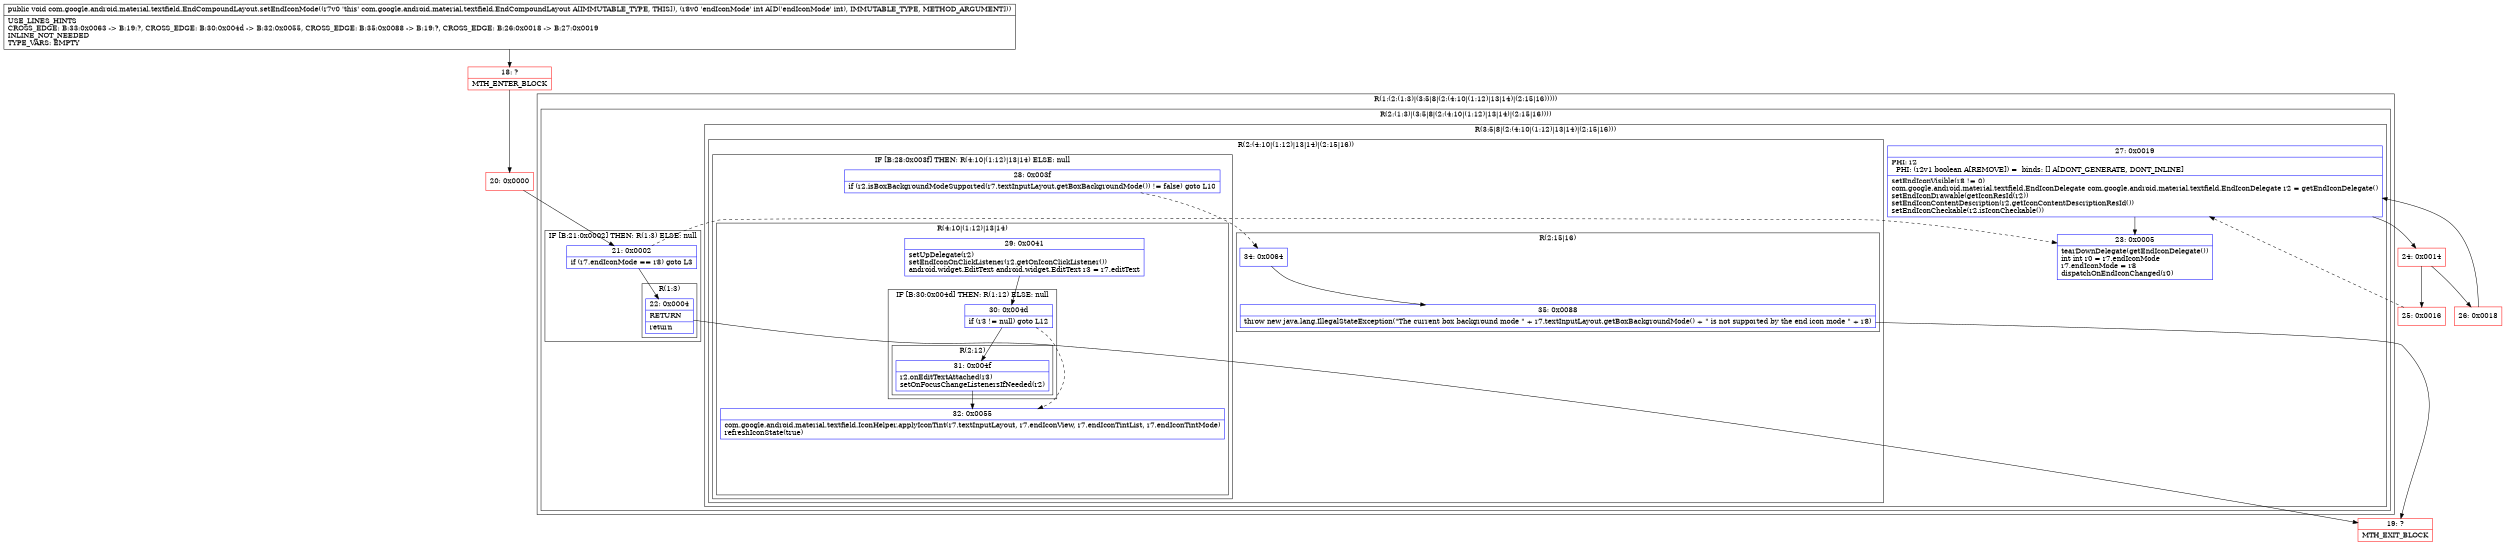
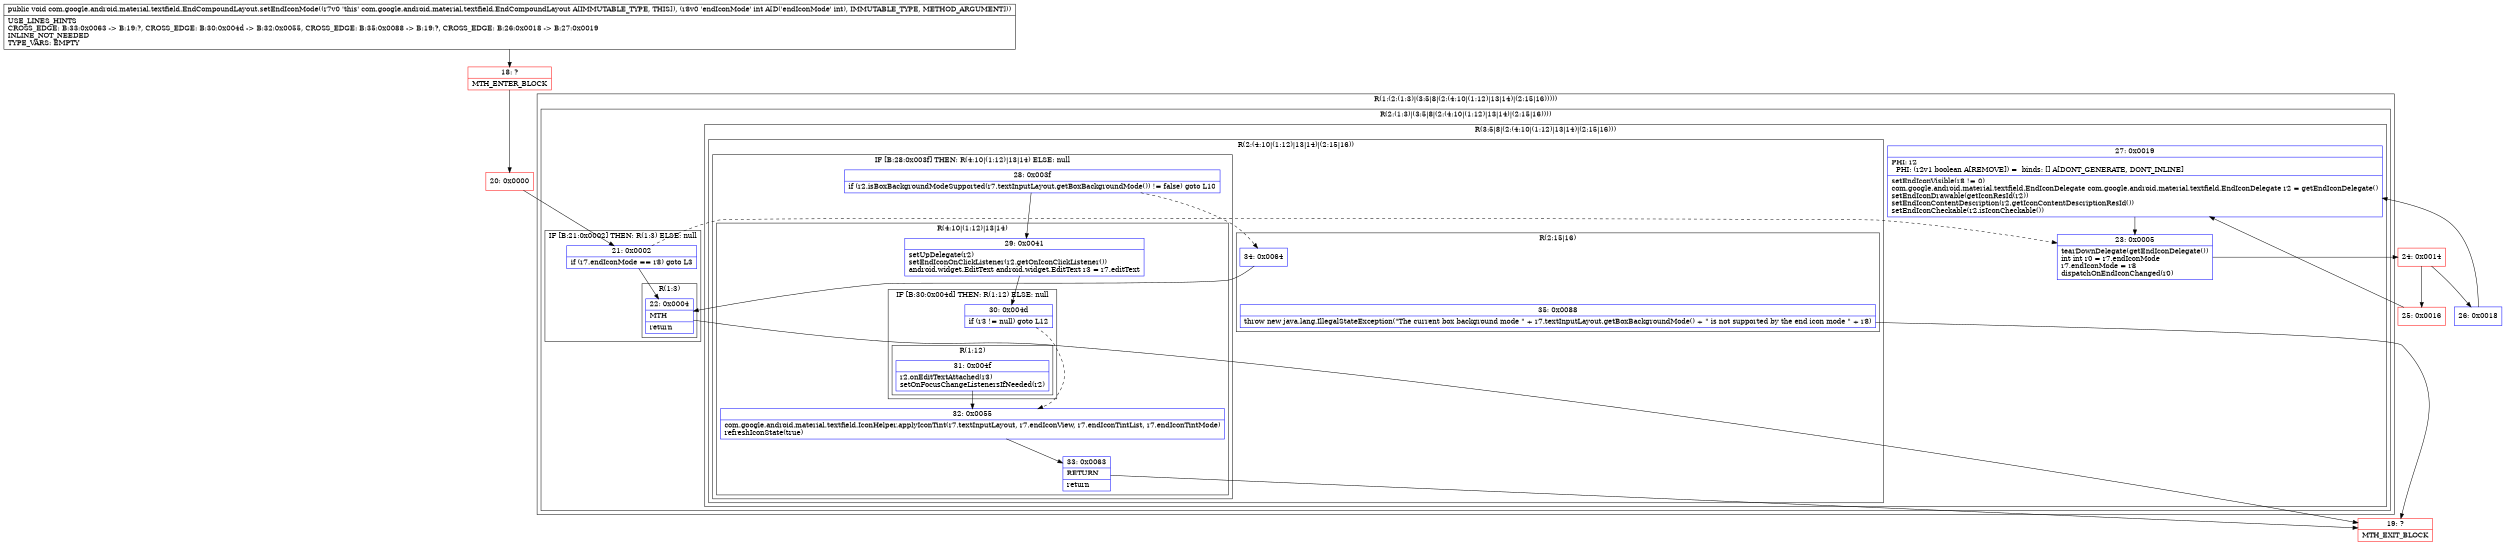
none -> (1029, 213)
(2398, 229) -> (2307, 257)
(2309, 263) -> (2309, 263)
(1343, 294) -> (977, 283)
(666, 316) -> (658, 316)
(2478, 316) -> (2478, 316)
(994, 340) -> none
(972, 351) -> (972, 351)
none -> (1087, 474)
